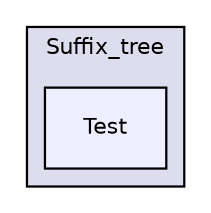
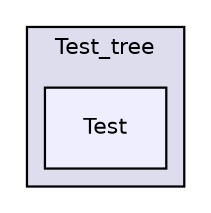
(106, 48) -> (106, 48)
